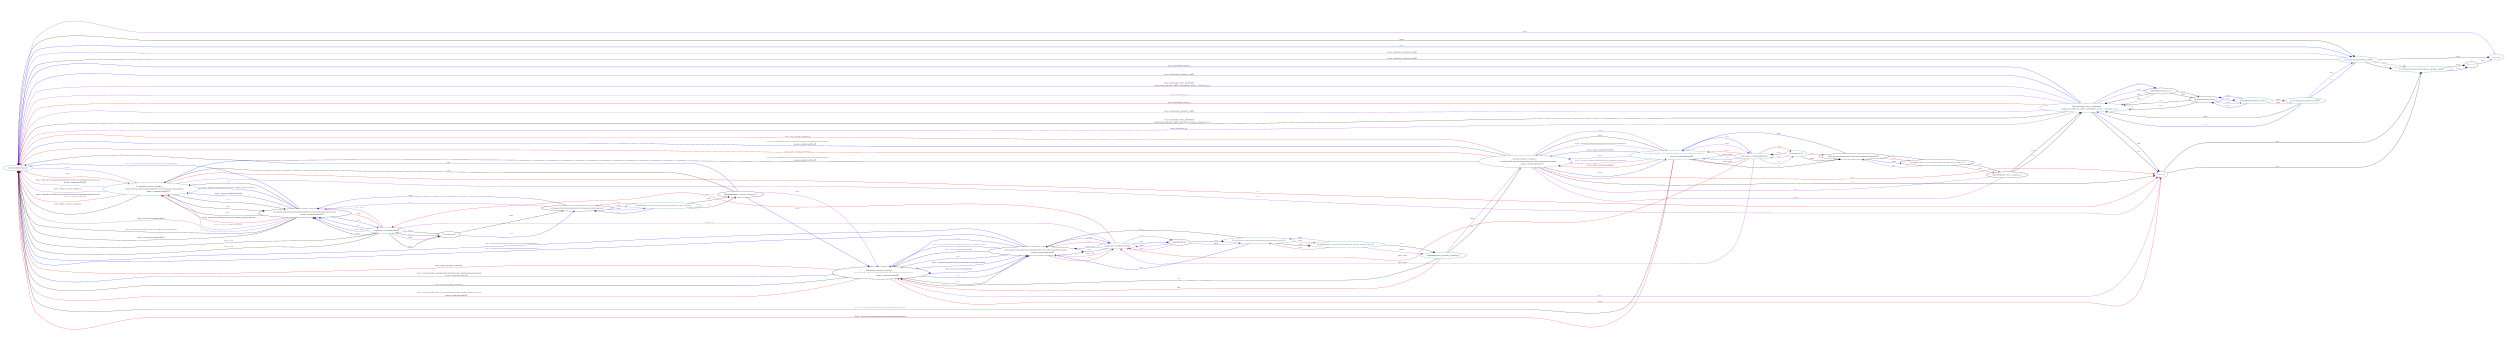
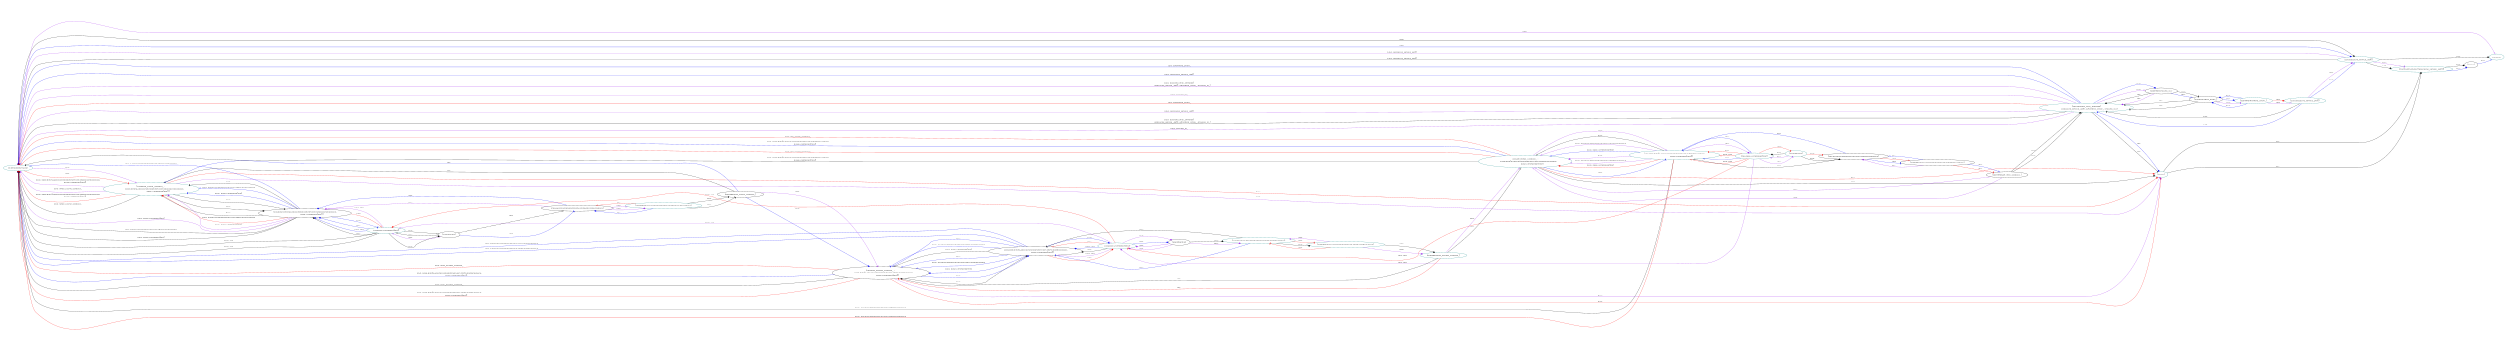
(741, 194) -> (741, 194)
